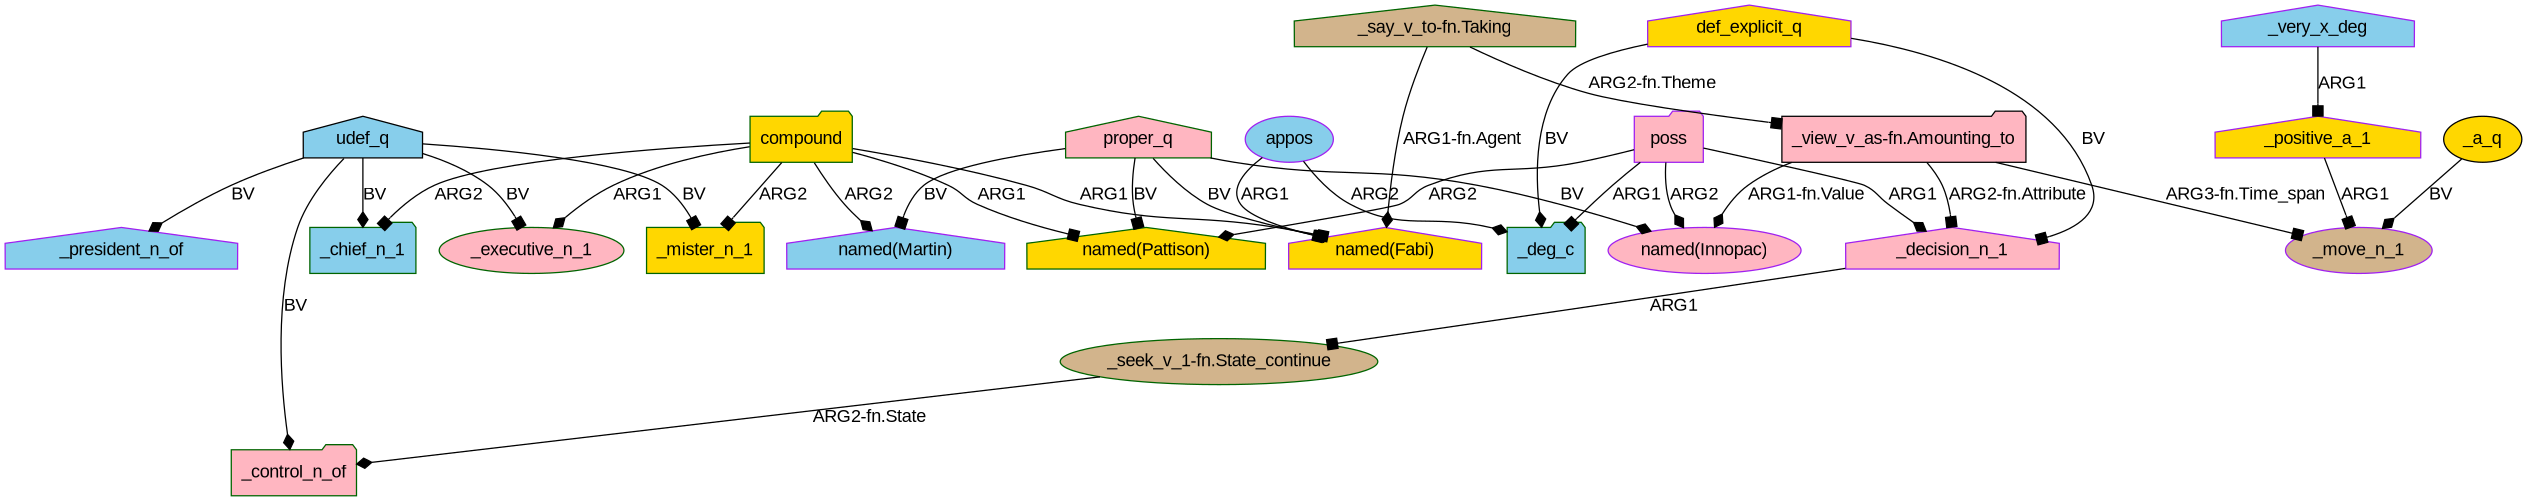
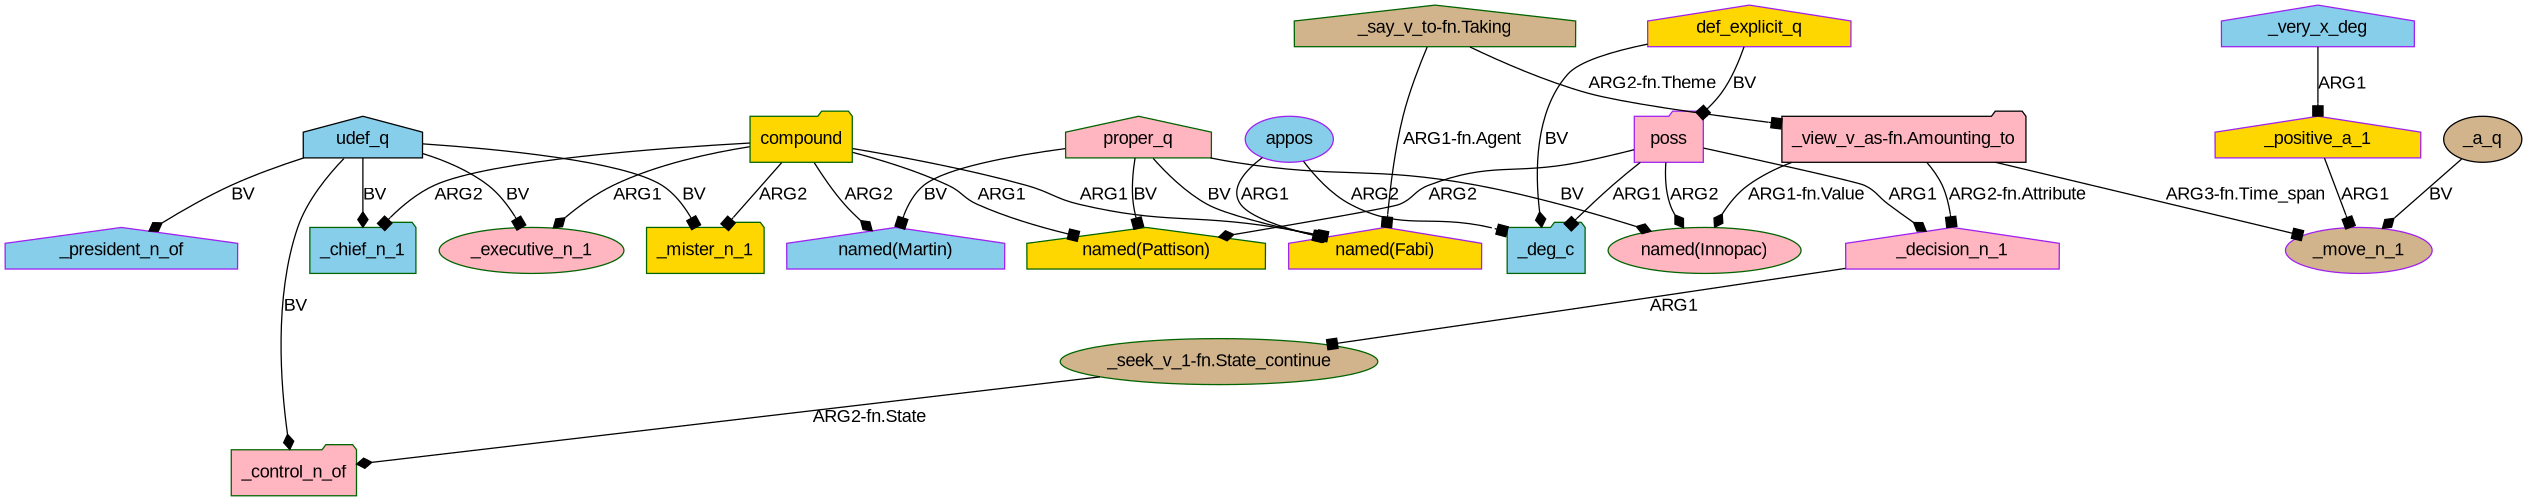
(2024, 101) -> (1730, 79)
(1400, 129) -> (1400, 129)
(2483, 139) -> (2483, 139)
(1398, 220) -> (1398, 220)
(1705, 250) -> (1705, 250)
